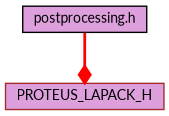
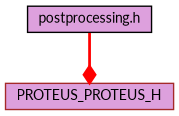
(85, 96) -> (90, 96)
